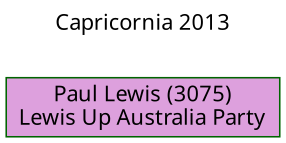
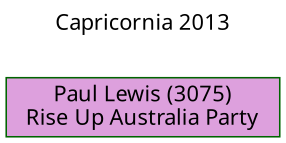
(143, 107) -> (143, 107)
